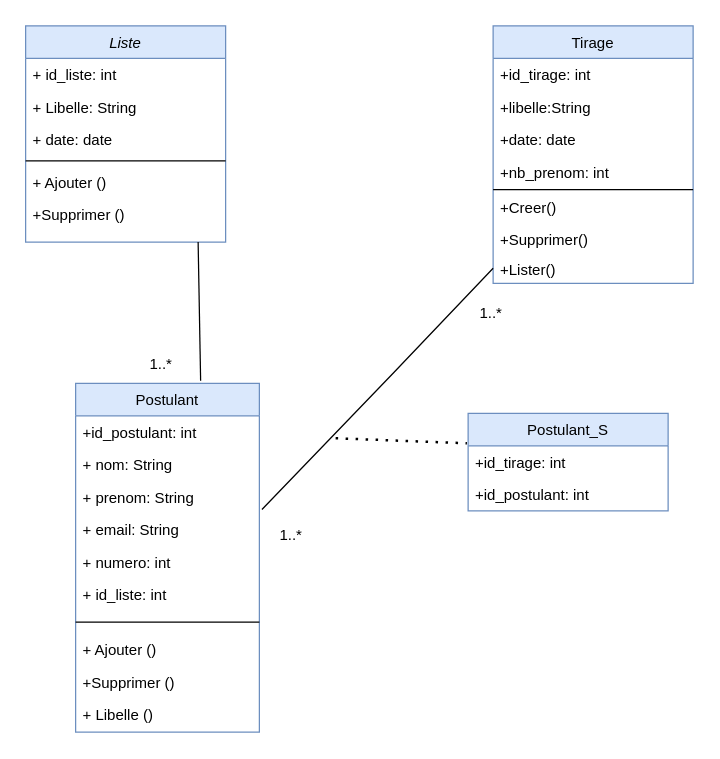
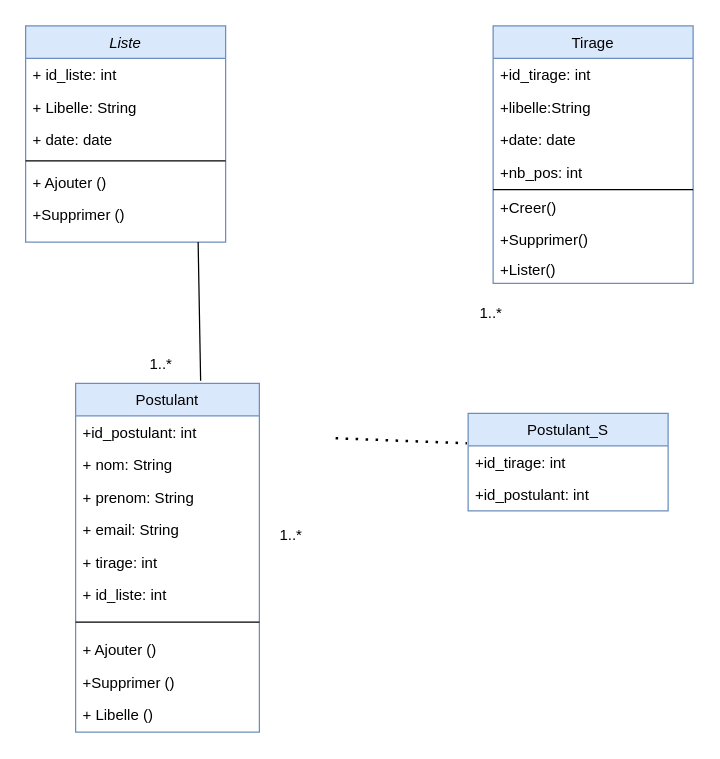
(557, 173) -> (545, 173)
(376, 390) -> none
(129, 563) -> (127, 563)
